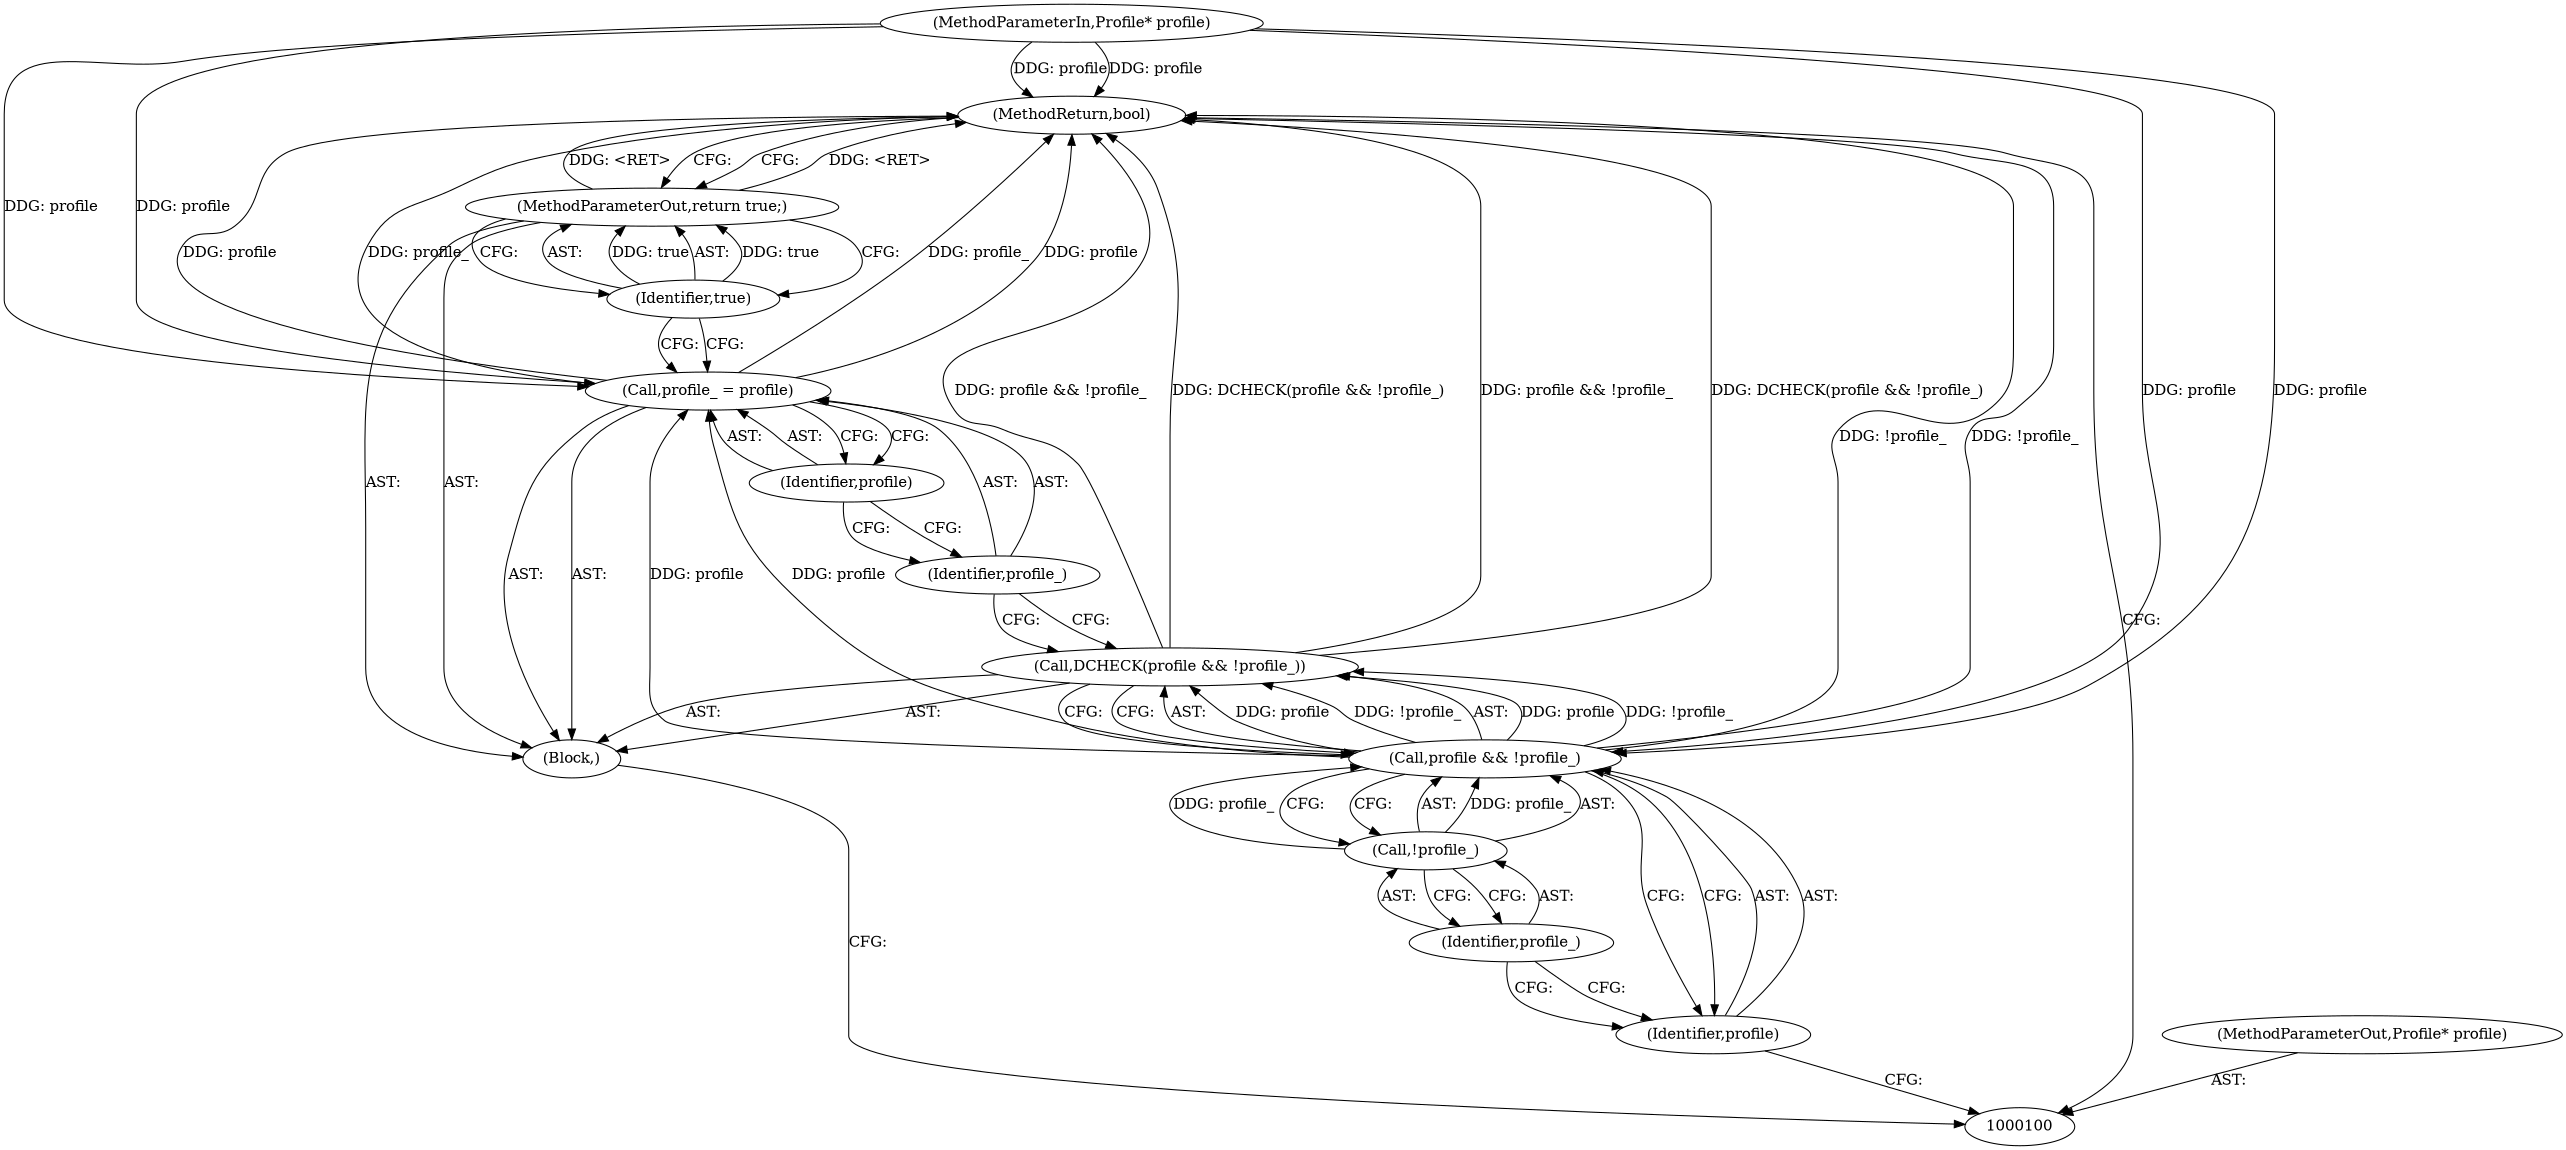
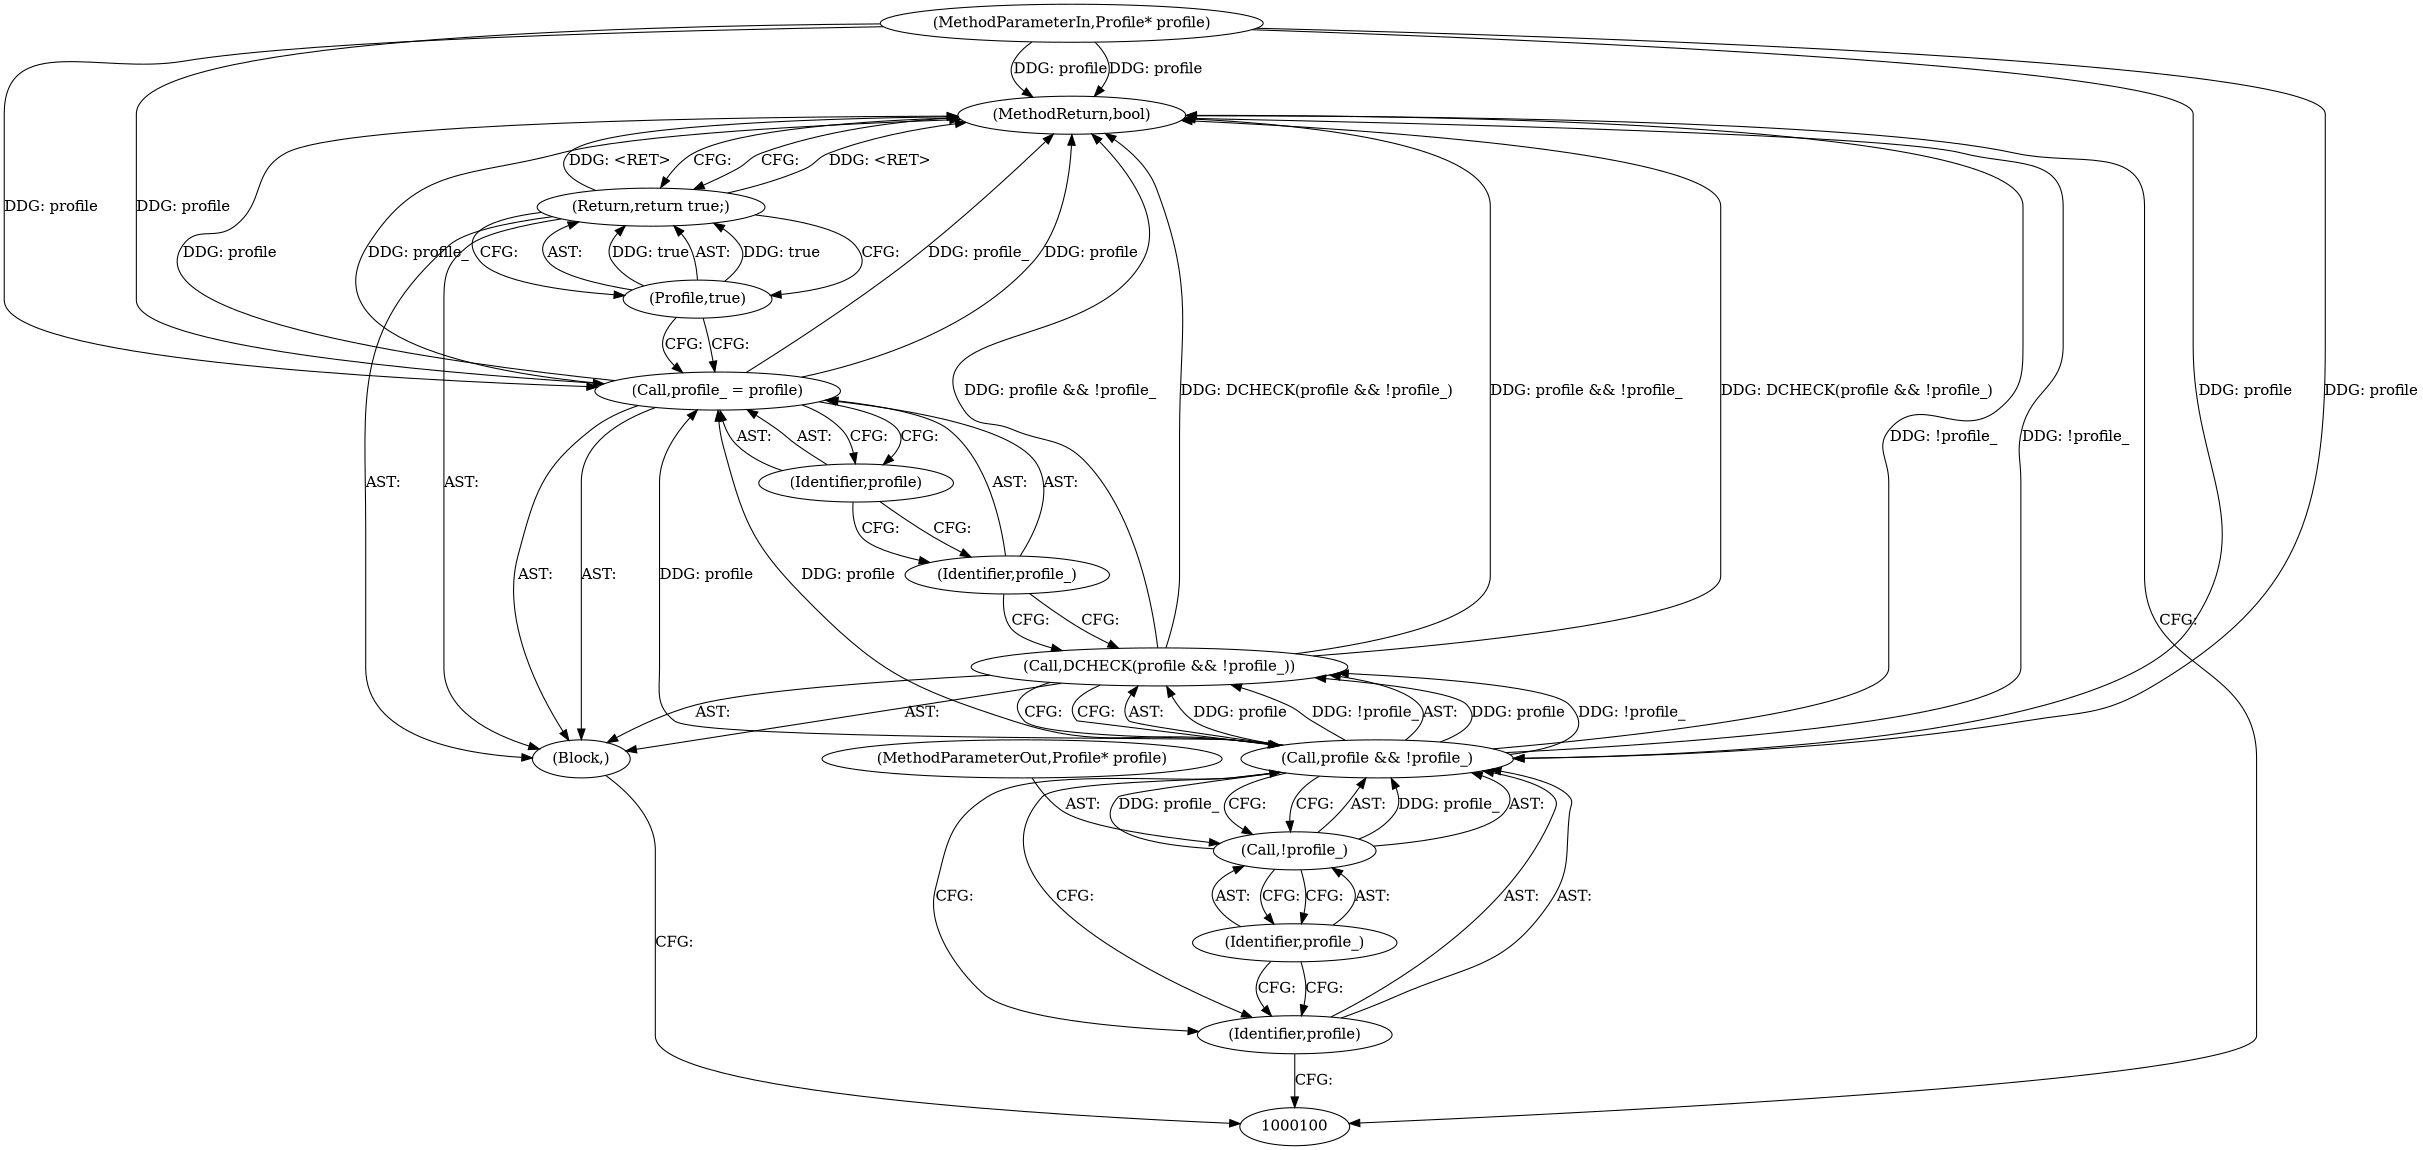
(652, 207) -> (651, 207)
(693, 299) -> (698, 299)
(2185, 1082) -> (1108, 827)
